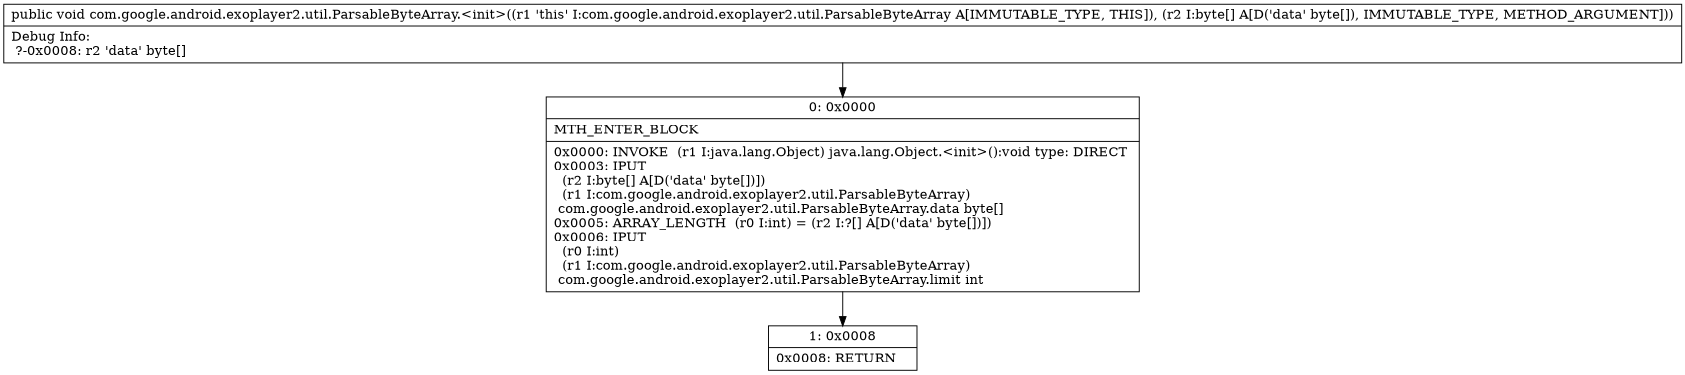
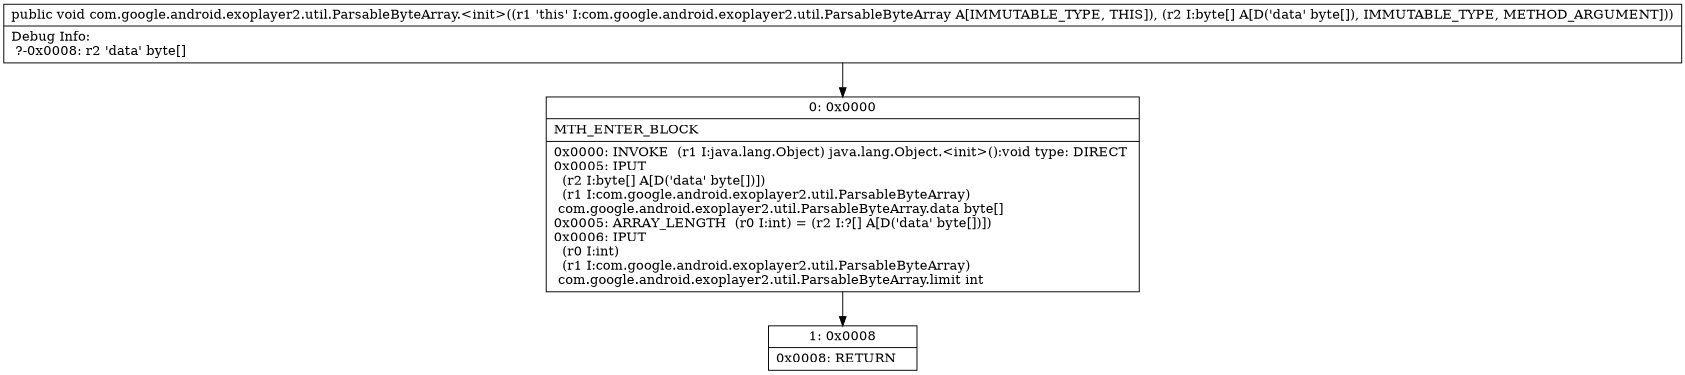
(604, 166) -> (604, 166)
